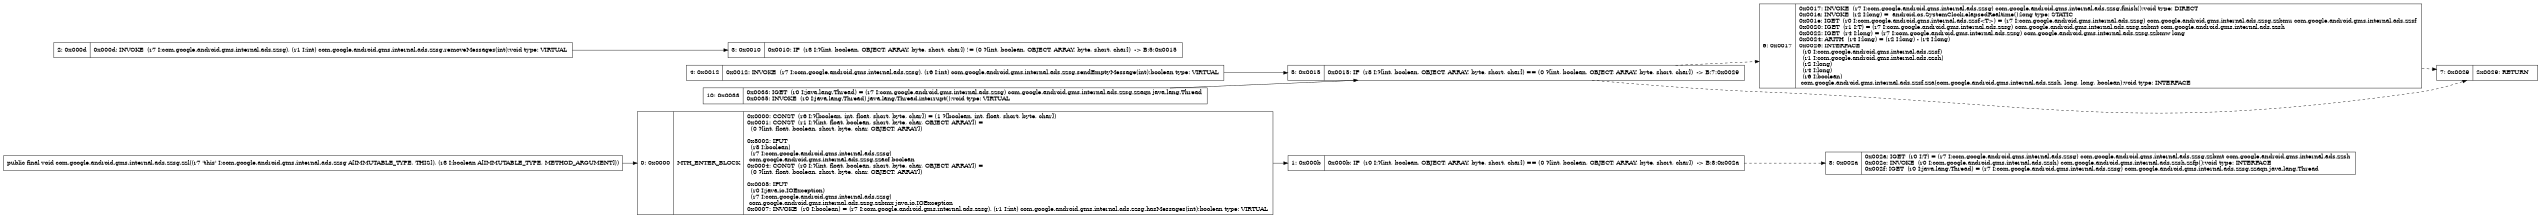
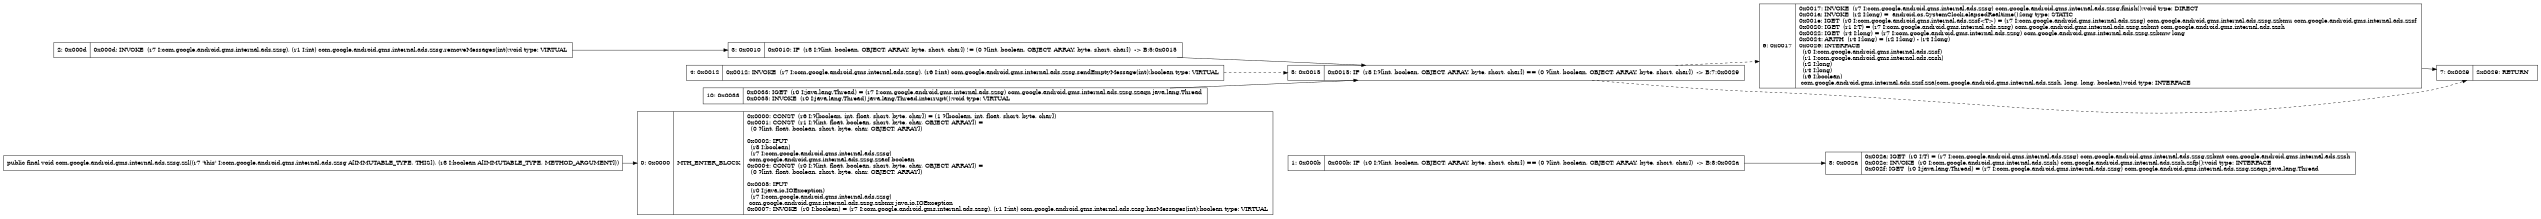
none -> (1269, 61)
(2427, 69) -> (2427, 69)
(1254, 73) -> (1254, 73)
(769, 141) -> (769, 141)
(1278, 163) -> none
(1783, 163) -> (1783, 163)
